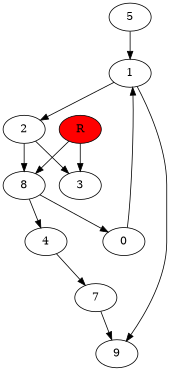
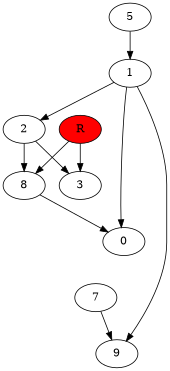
(132, 162) -> (122, 153)
(46, 242) -> none
